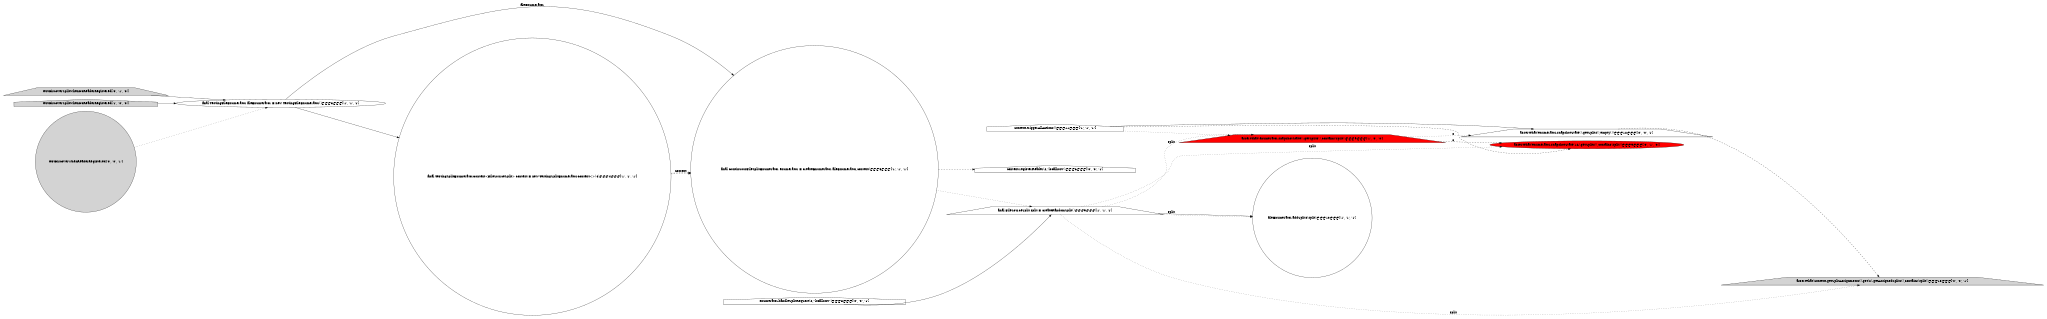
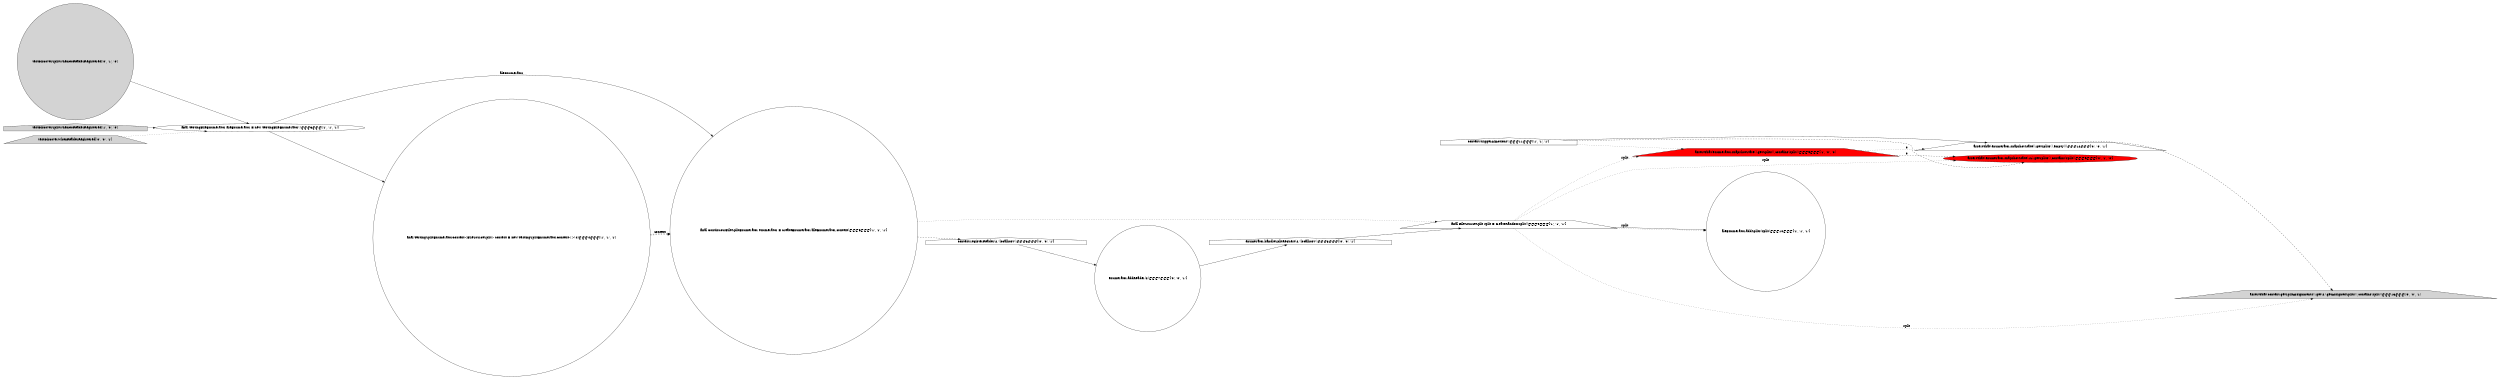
(86, 92) -> (75, 62)
(86, 162) -> (75, 140)
none -> (1148, 279)
